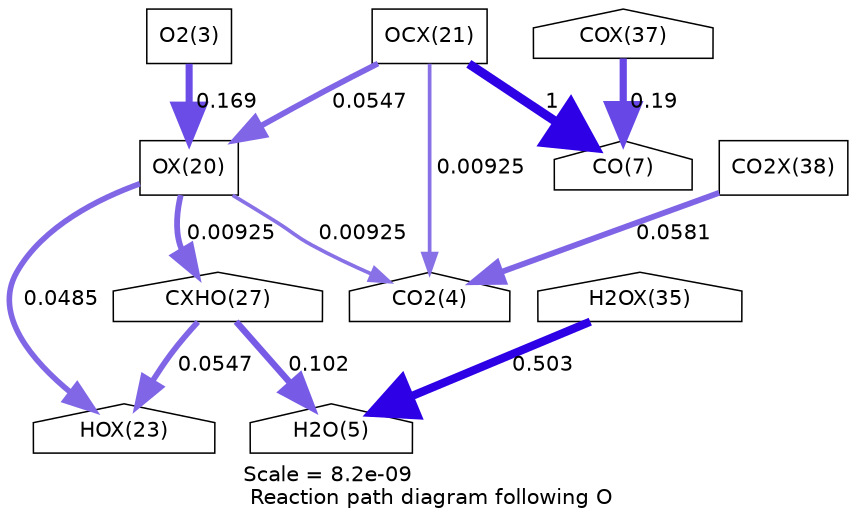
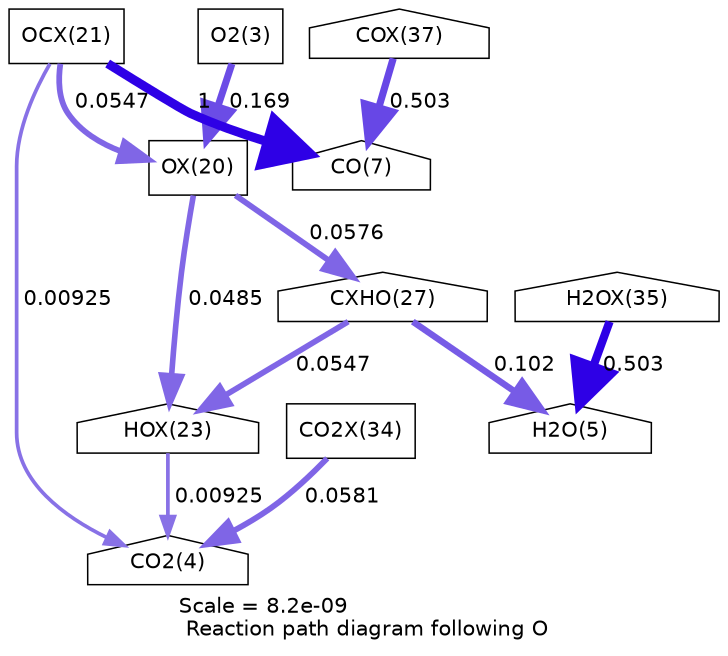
(651, 102) -> (417, 102)
(784, 168) -> (351, 431)
(228, 234) -> (344, 234)
(300, 238) -> (168, 485)
